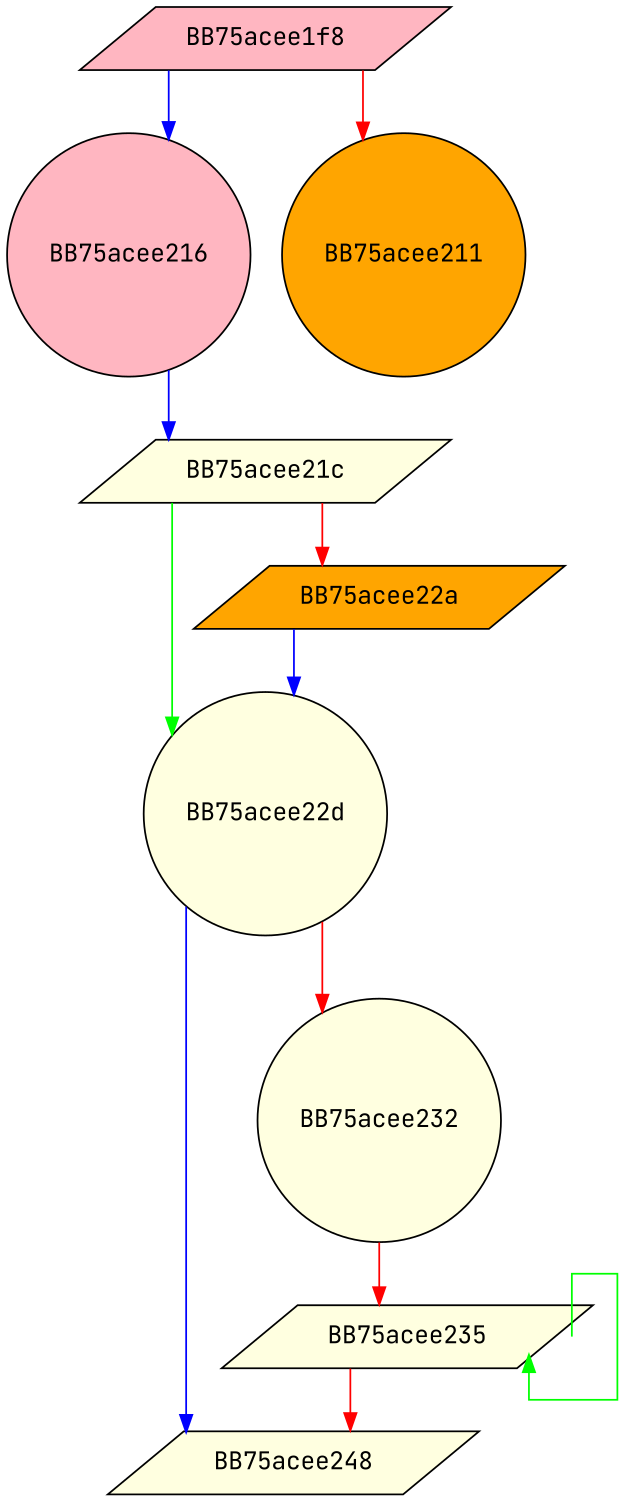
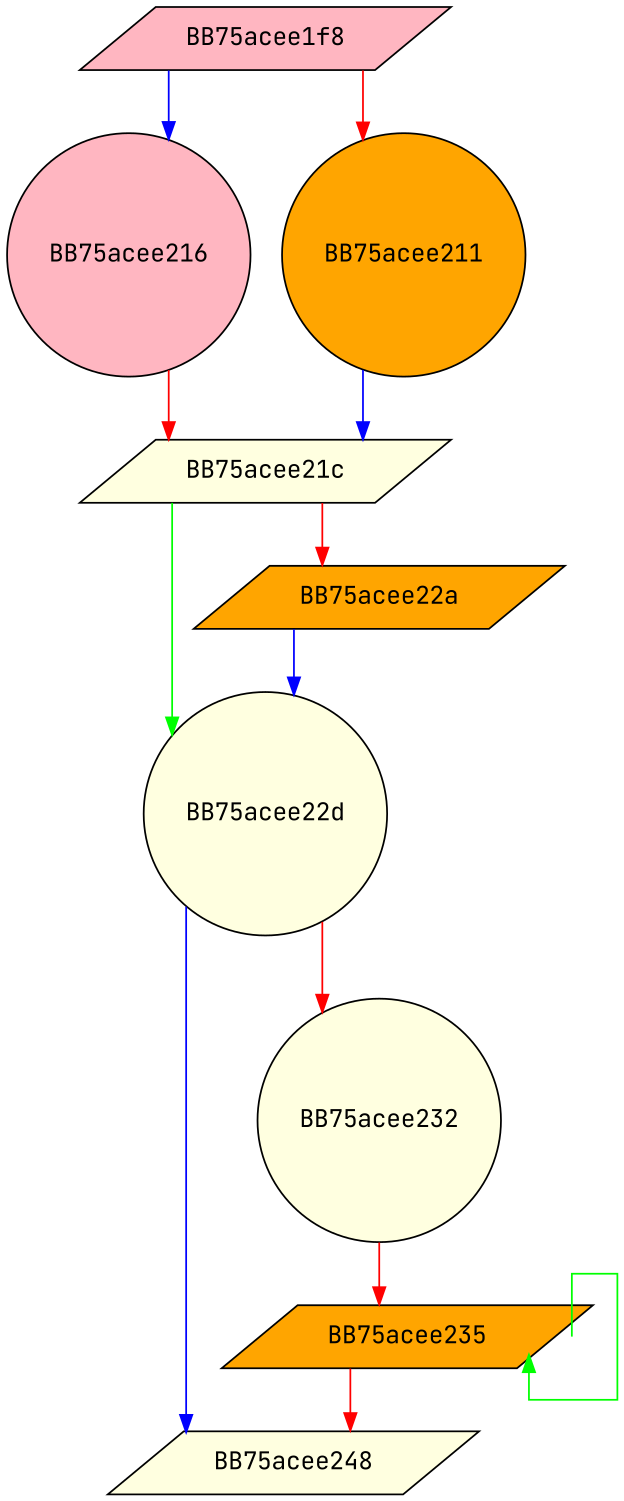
(169, 396) -> (169, 396)
none -> (363, 396)
(407, 1337) -> (407, 1337)
